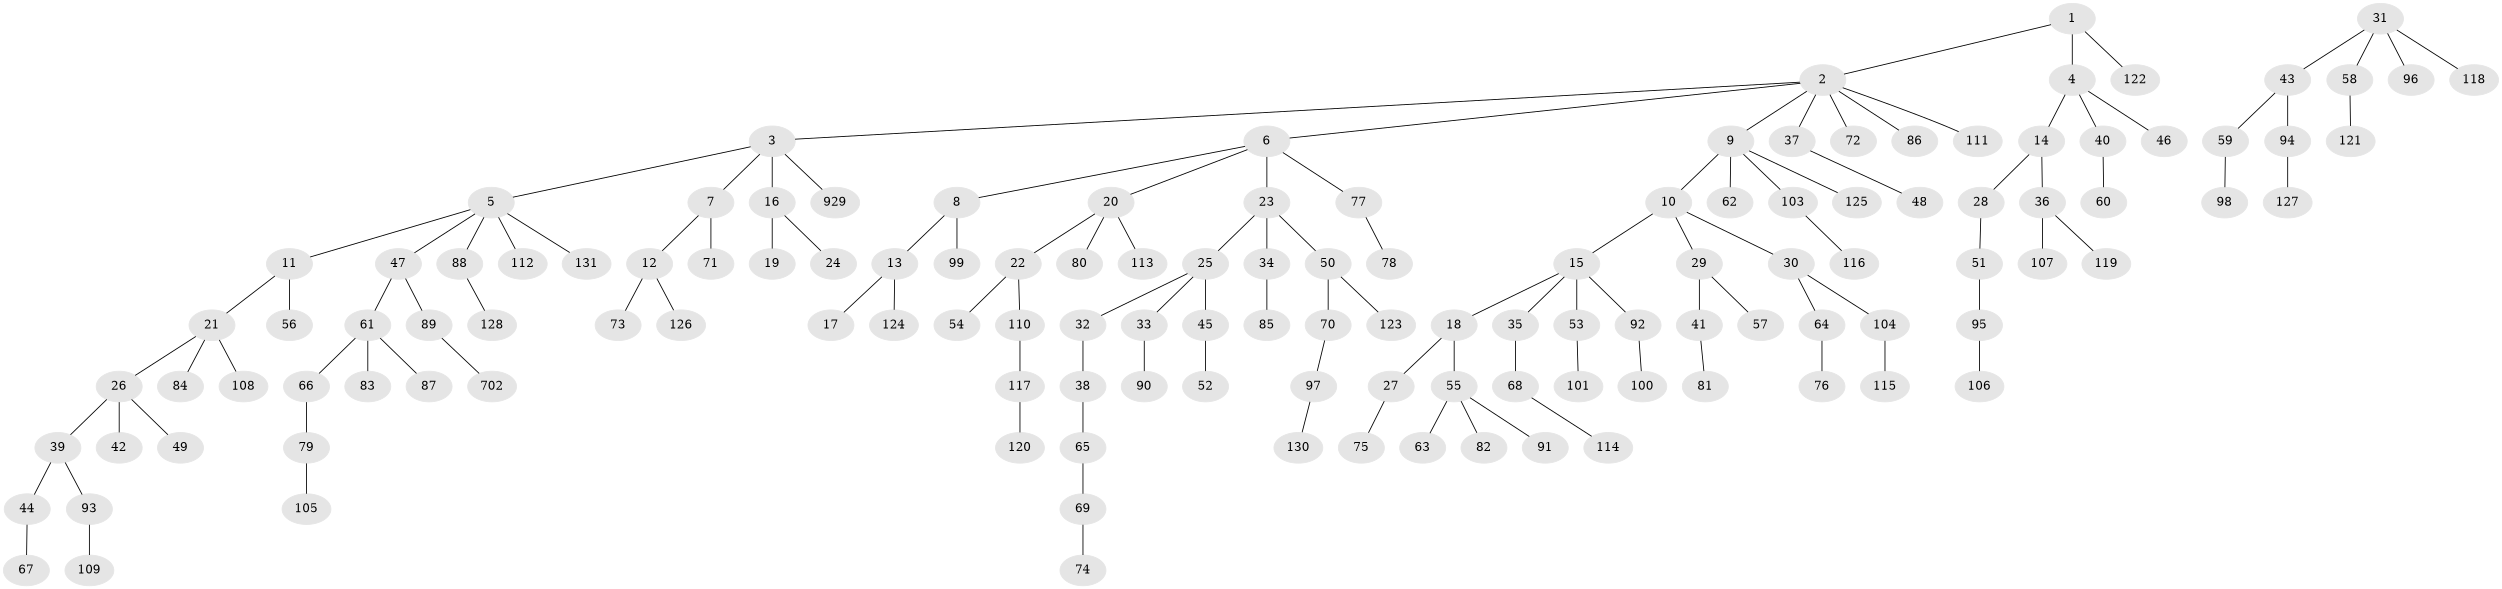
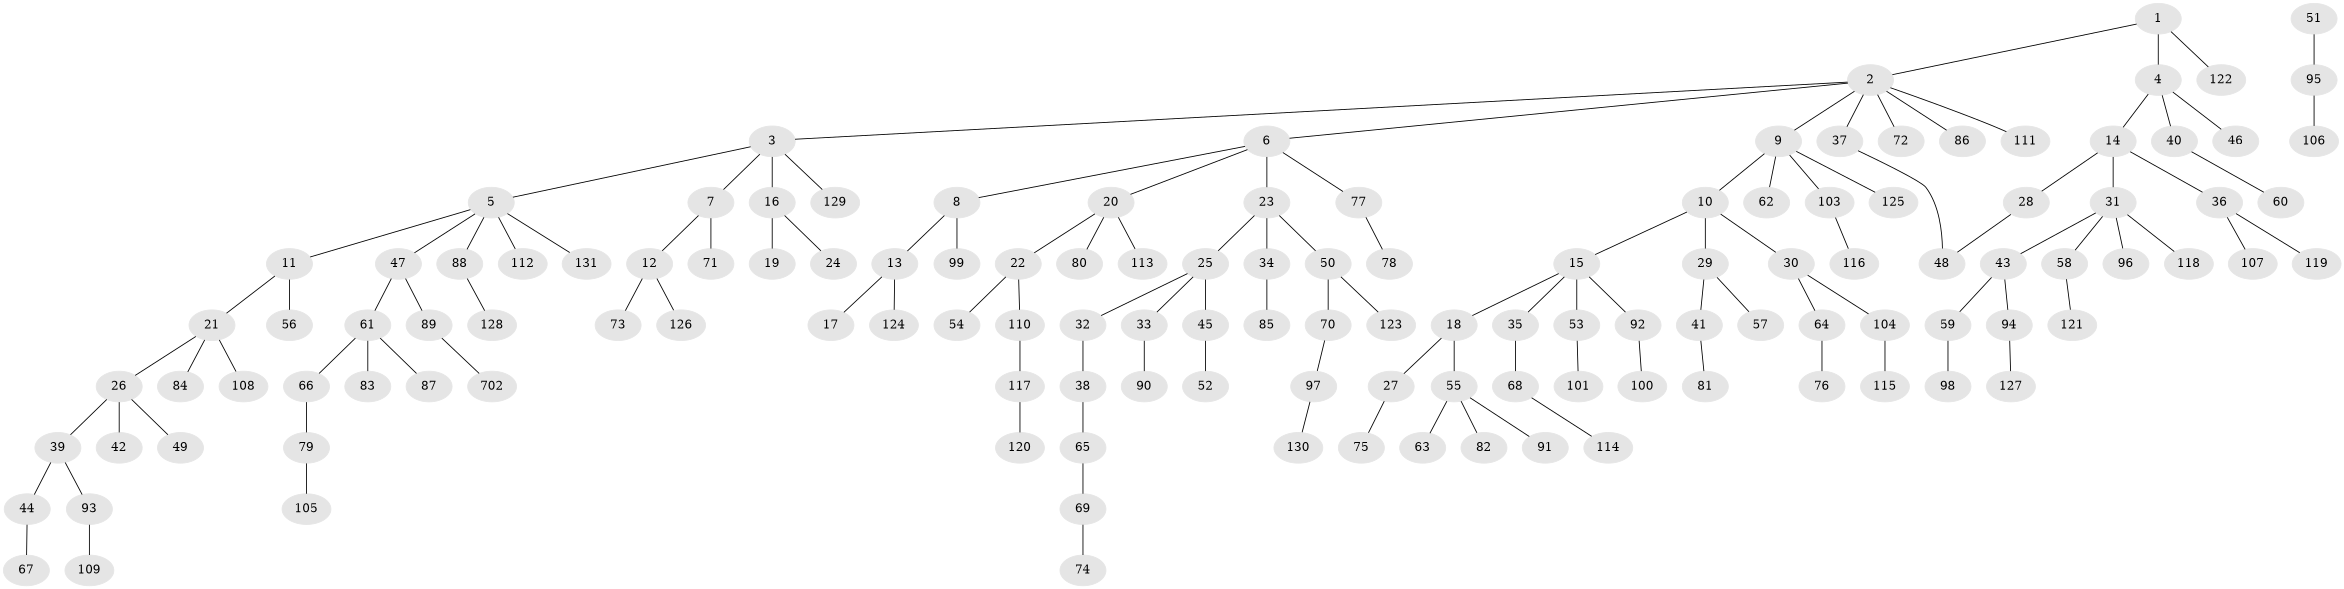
none -> (2113, 172)
(835, 203) -> (835, 203)
(1980, 233) -> (1984, 233)
